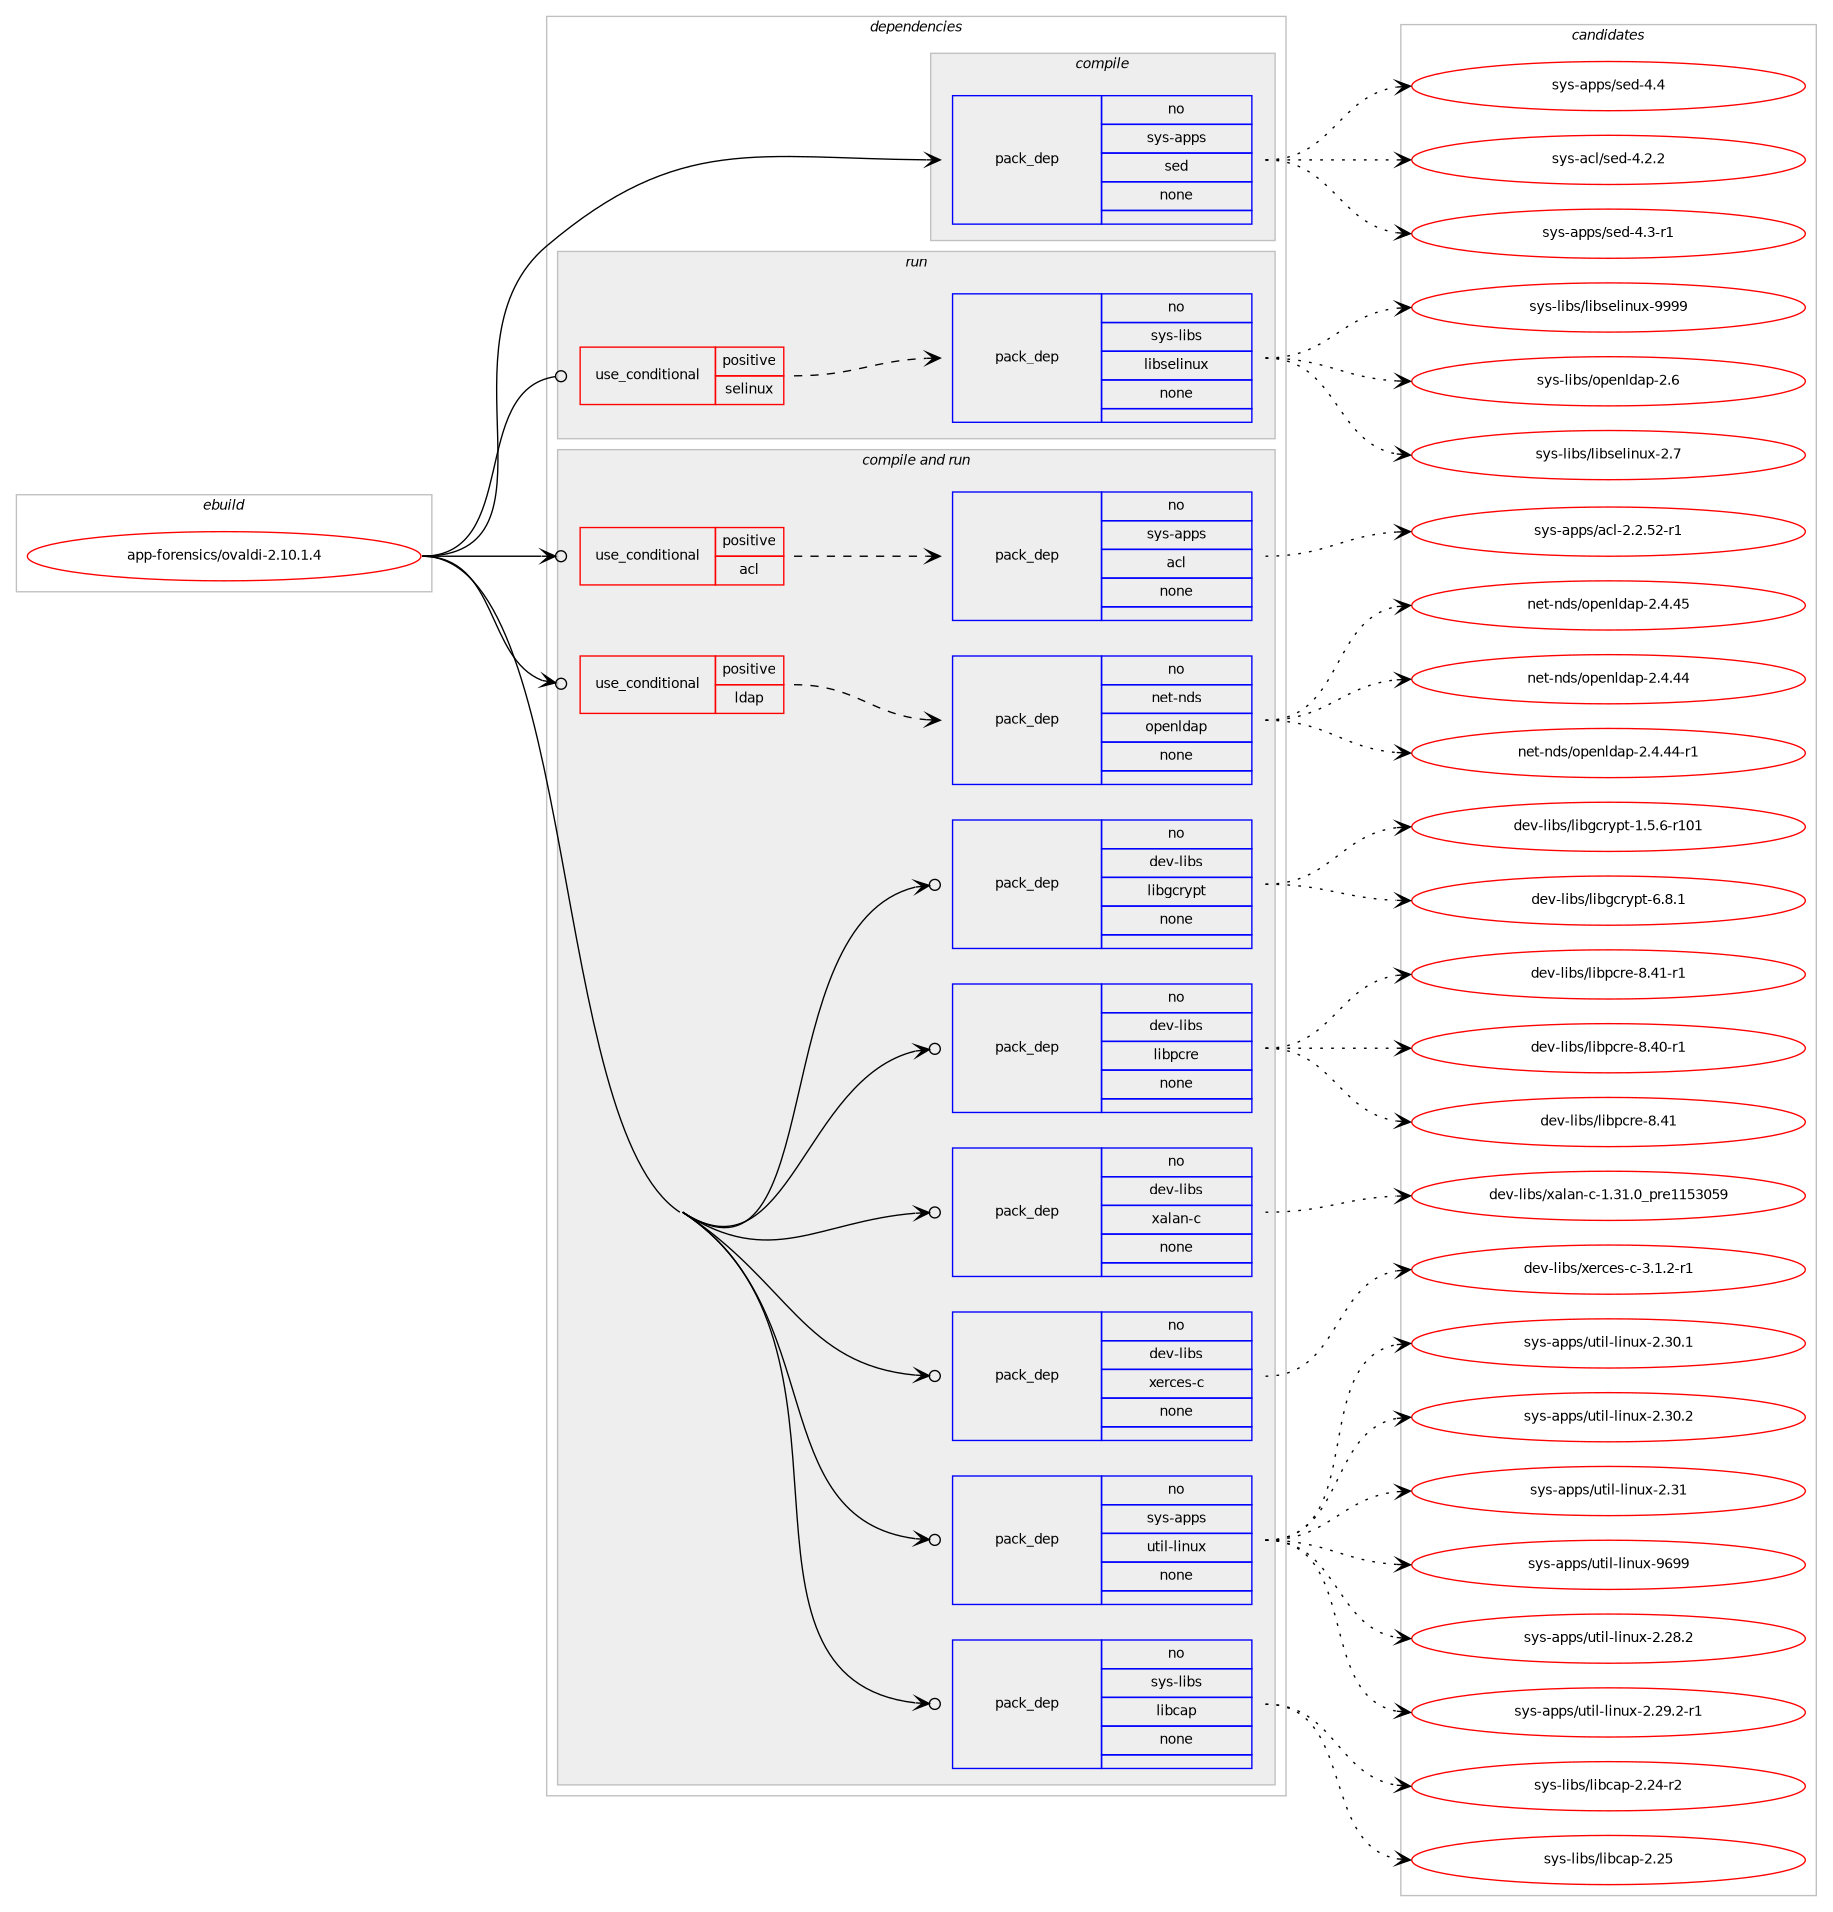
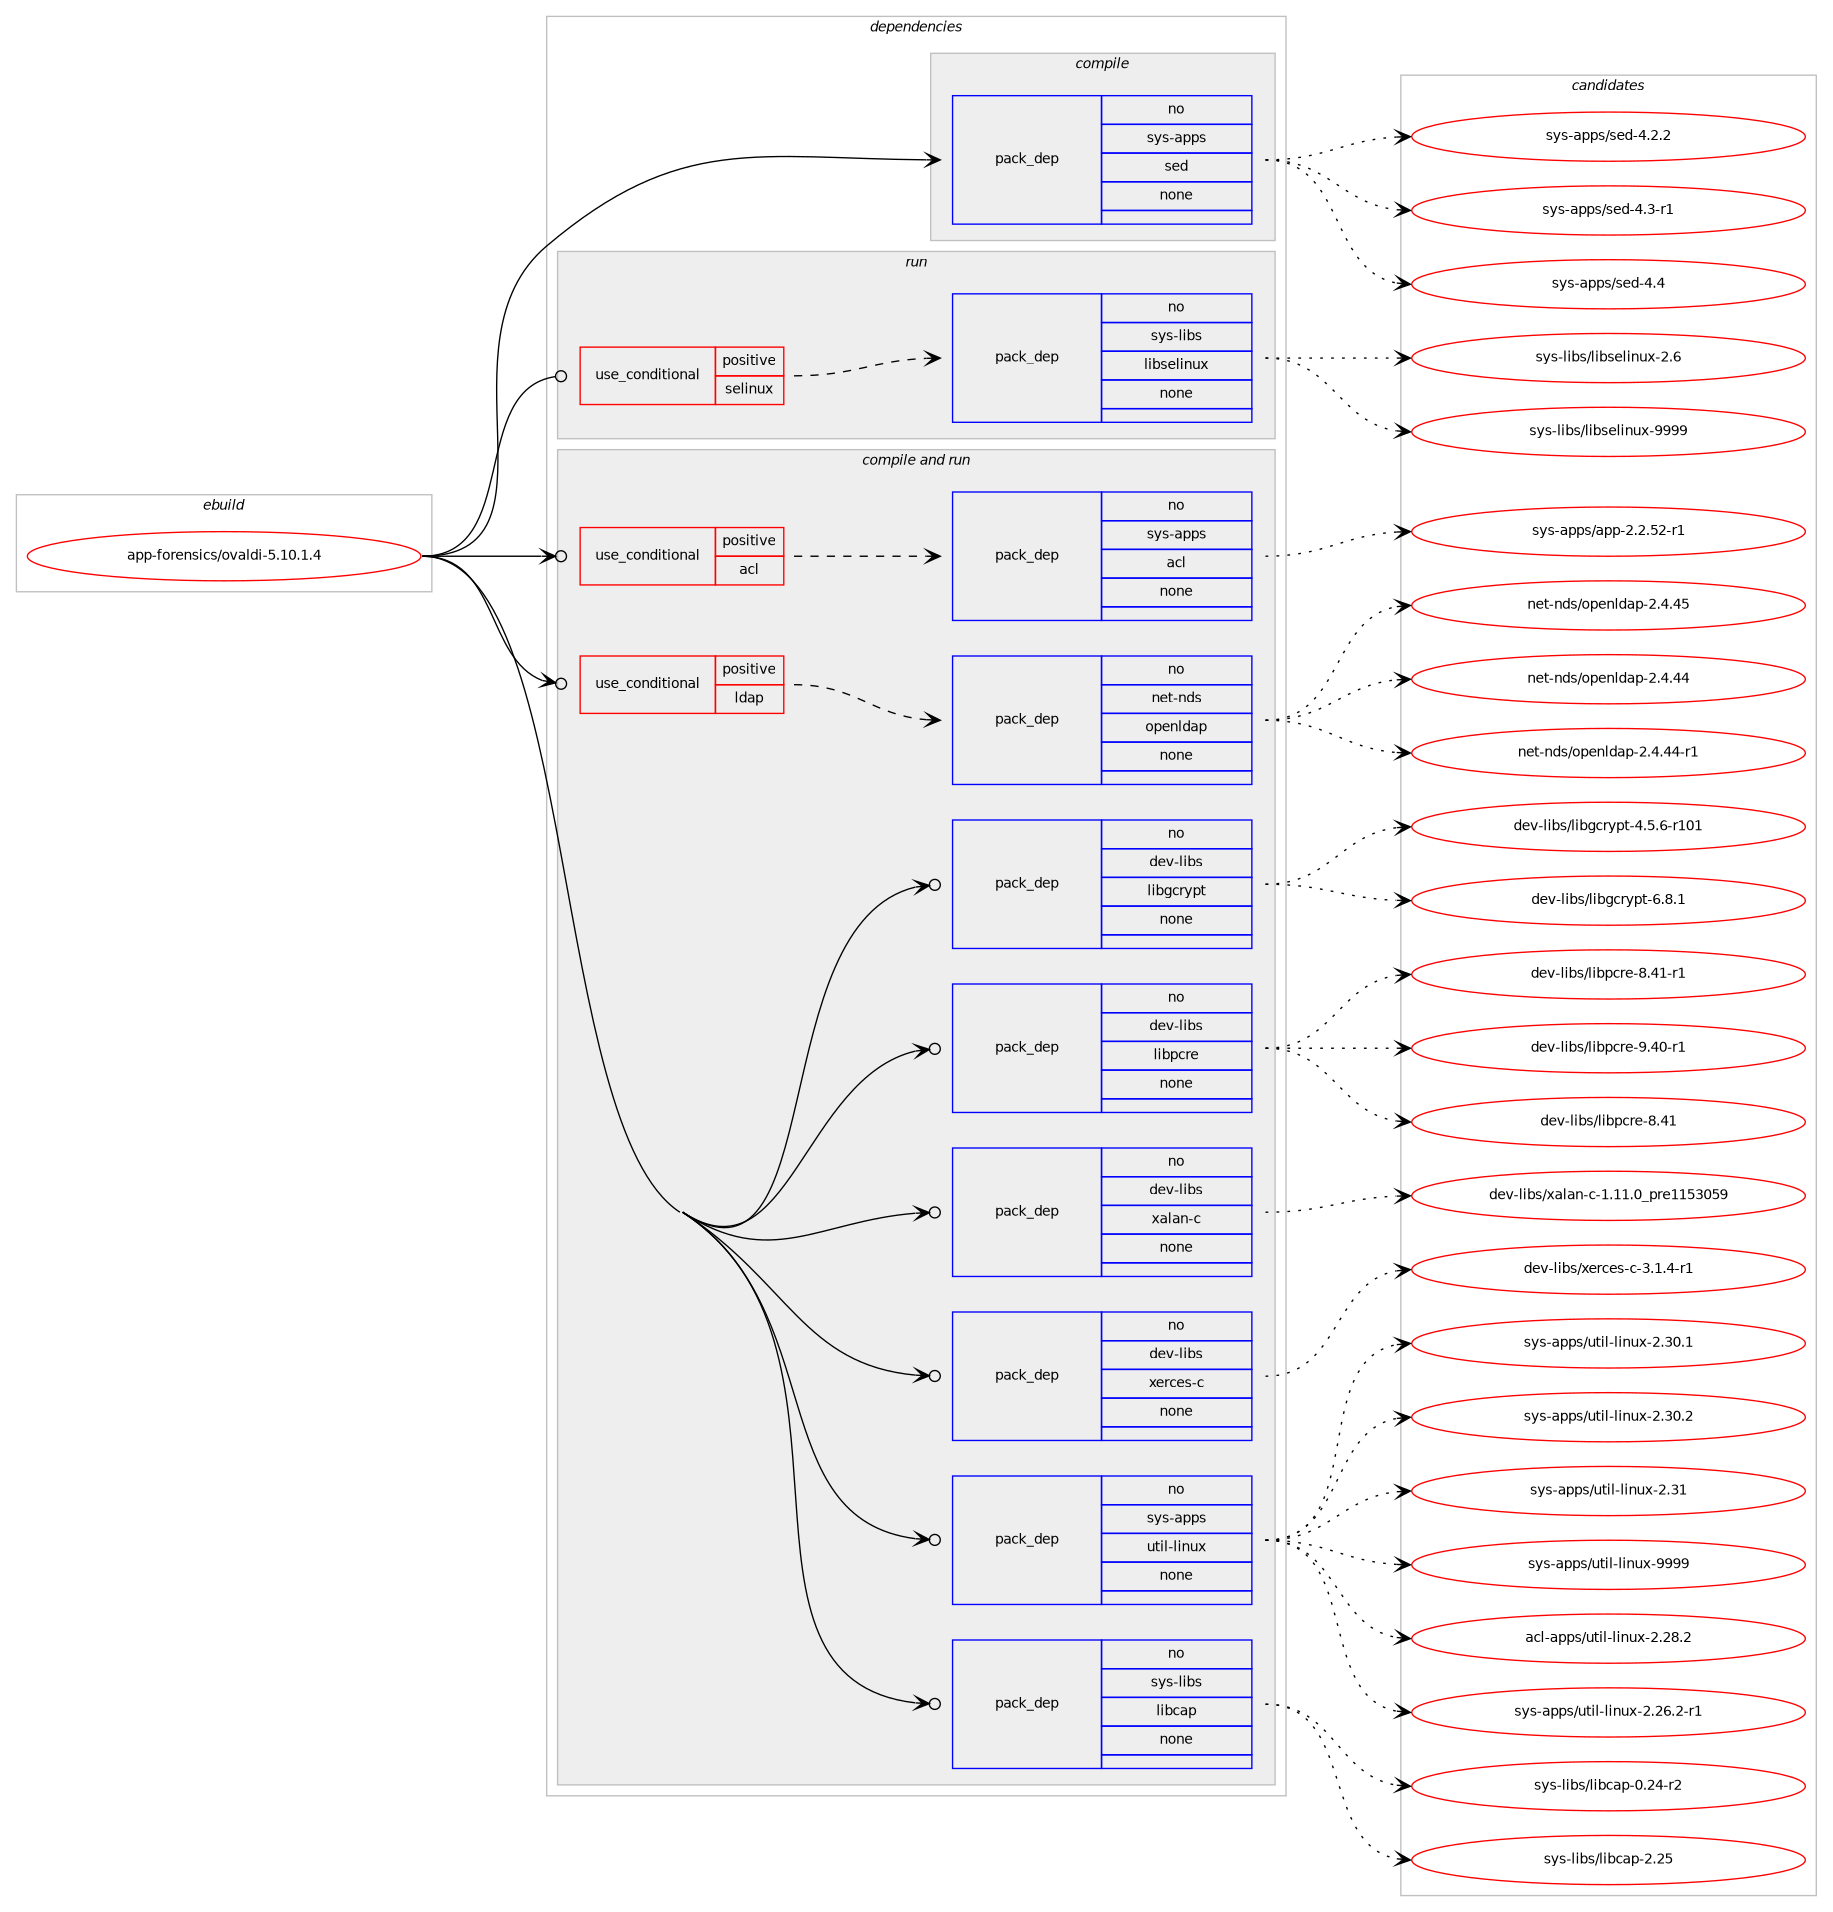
(1609, 160) -> (1609, 137)
(1609, 381) -> (1609, 358)
(1609, 455) -> none
(1609, 532) -> (1609, 532)
(224, 556) -> (224, 556)
(1609, 827) -> (1609, 827)
(1609, 1048) -> (1609, 1048)
(1609, 1196) -> (1609, 1196)
(1609, 1270) -> (1609, 1270)
(1609, 1565) -> (1609, 1565)
(1609, 1639) -> (1609, 1639)
(1609, 1712) -> (1609, 1712)
(1609, 1786) -> (1609, 1786)
